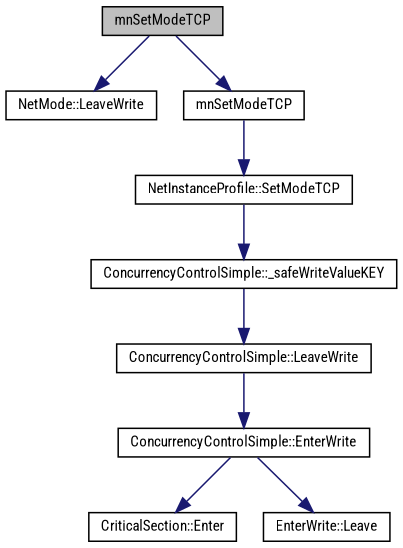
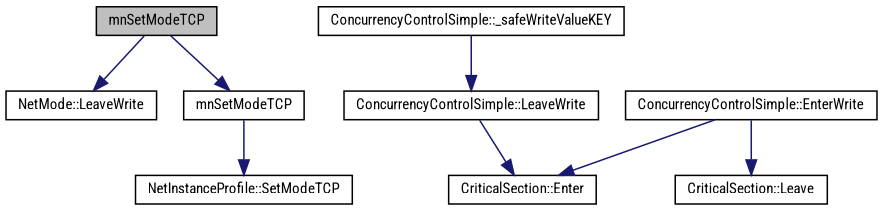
(244, 224) -> none
(244, 393) -> (493, 141)
(327, 527) -> (751, 190)
